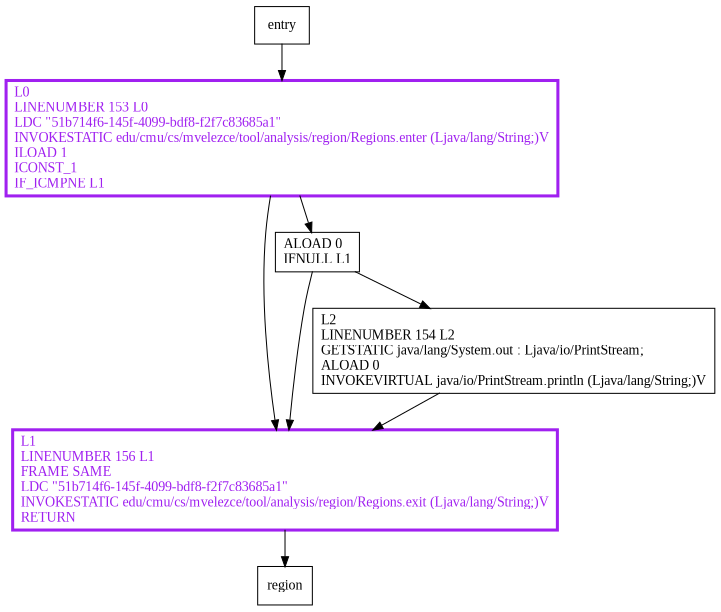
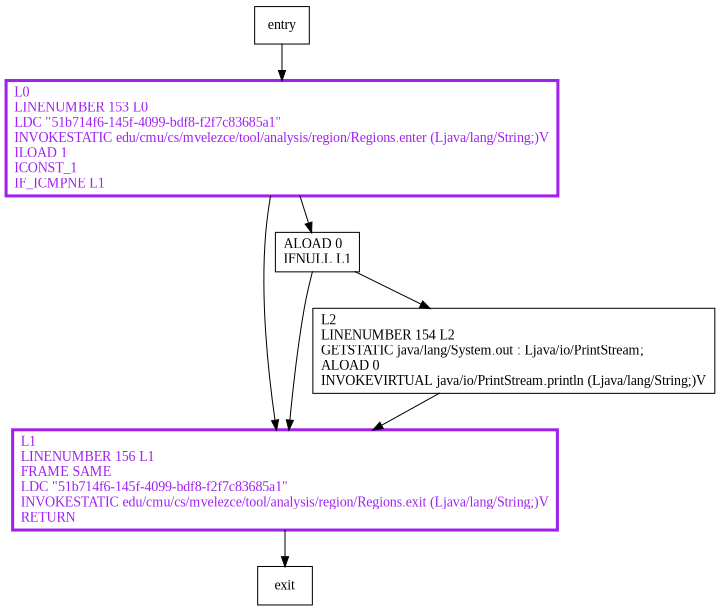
(285, 586) -> (285, 586)
